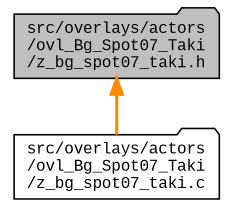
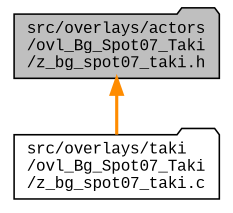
(117, 167) -> (117, 167)
